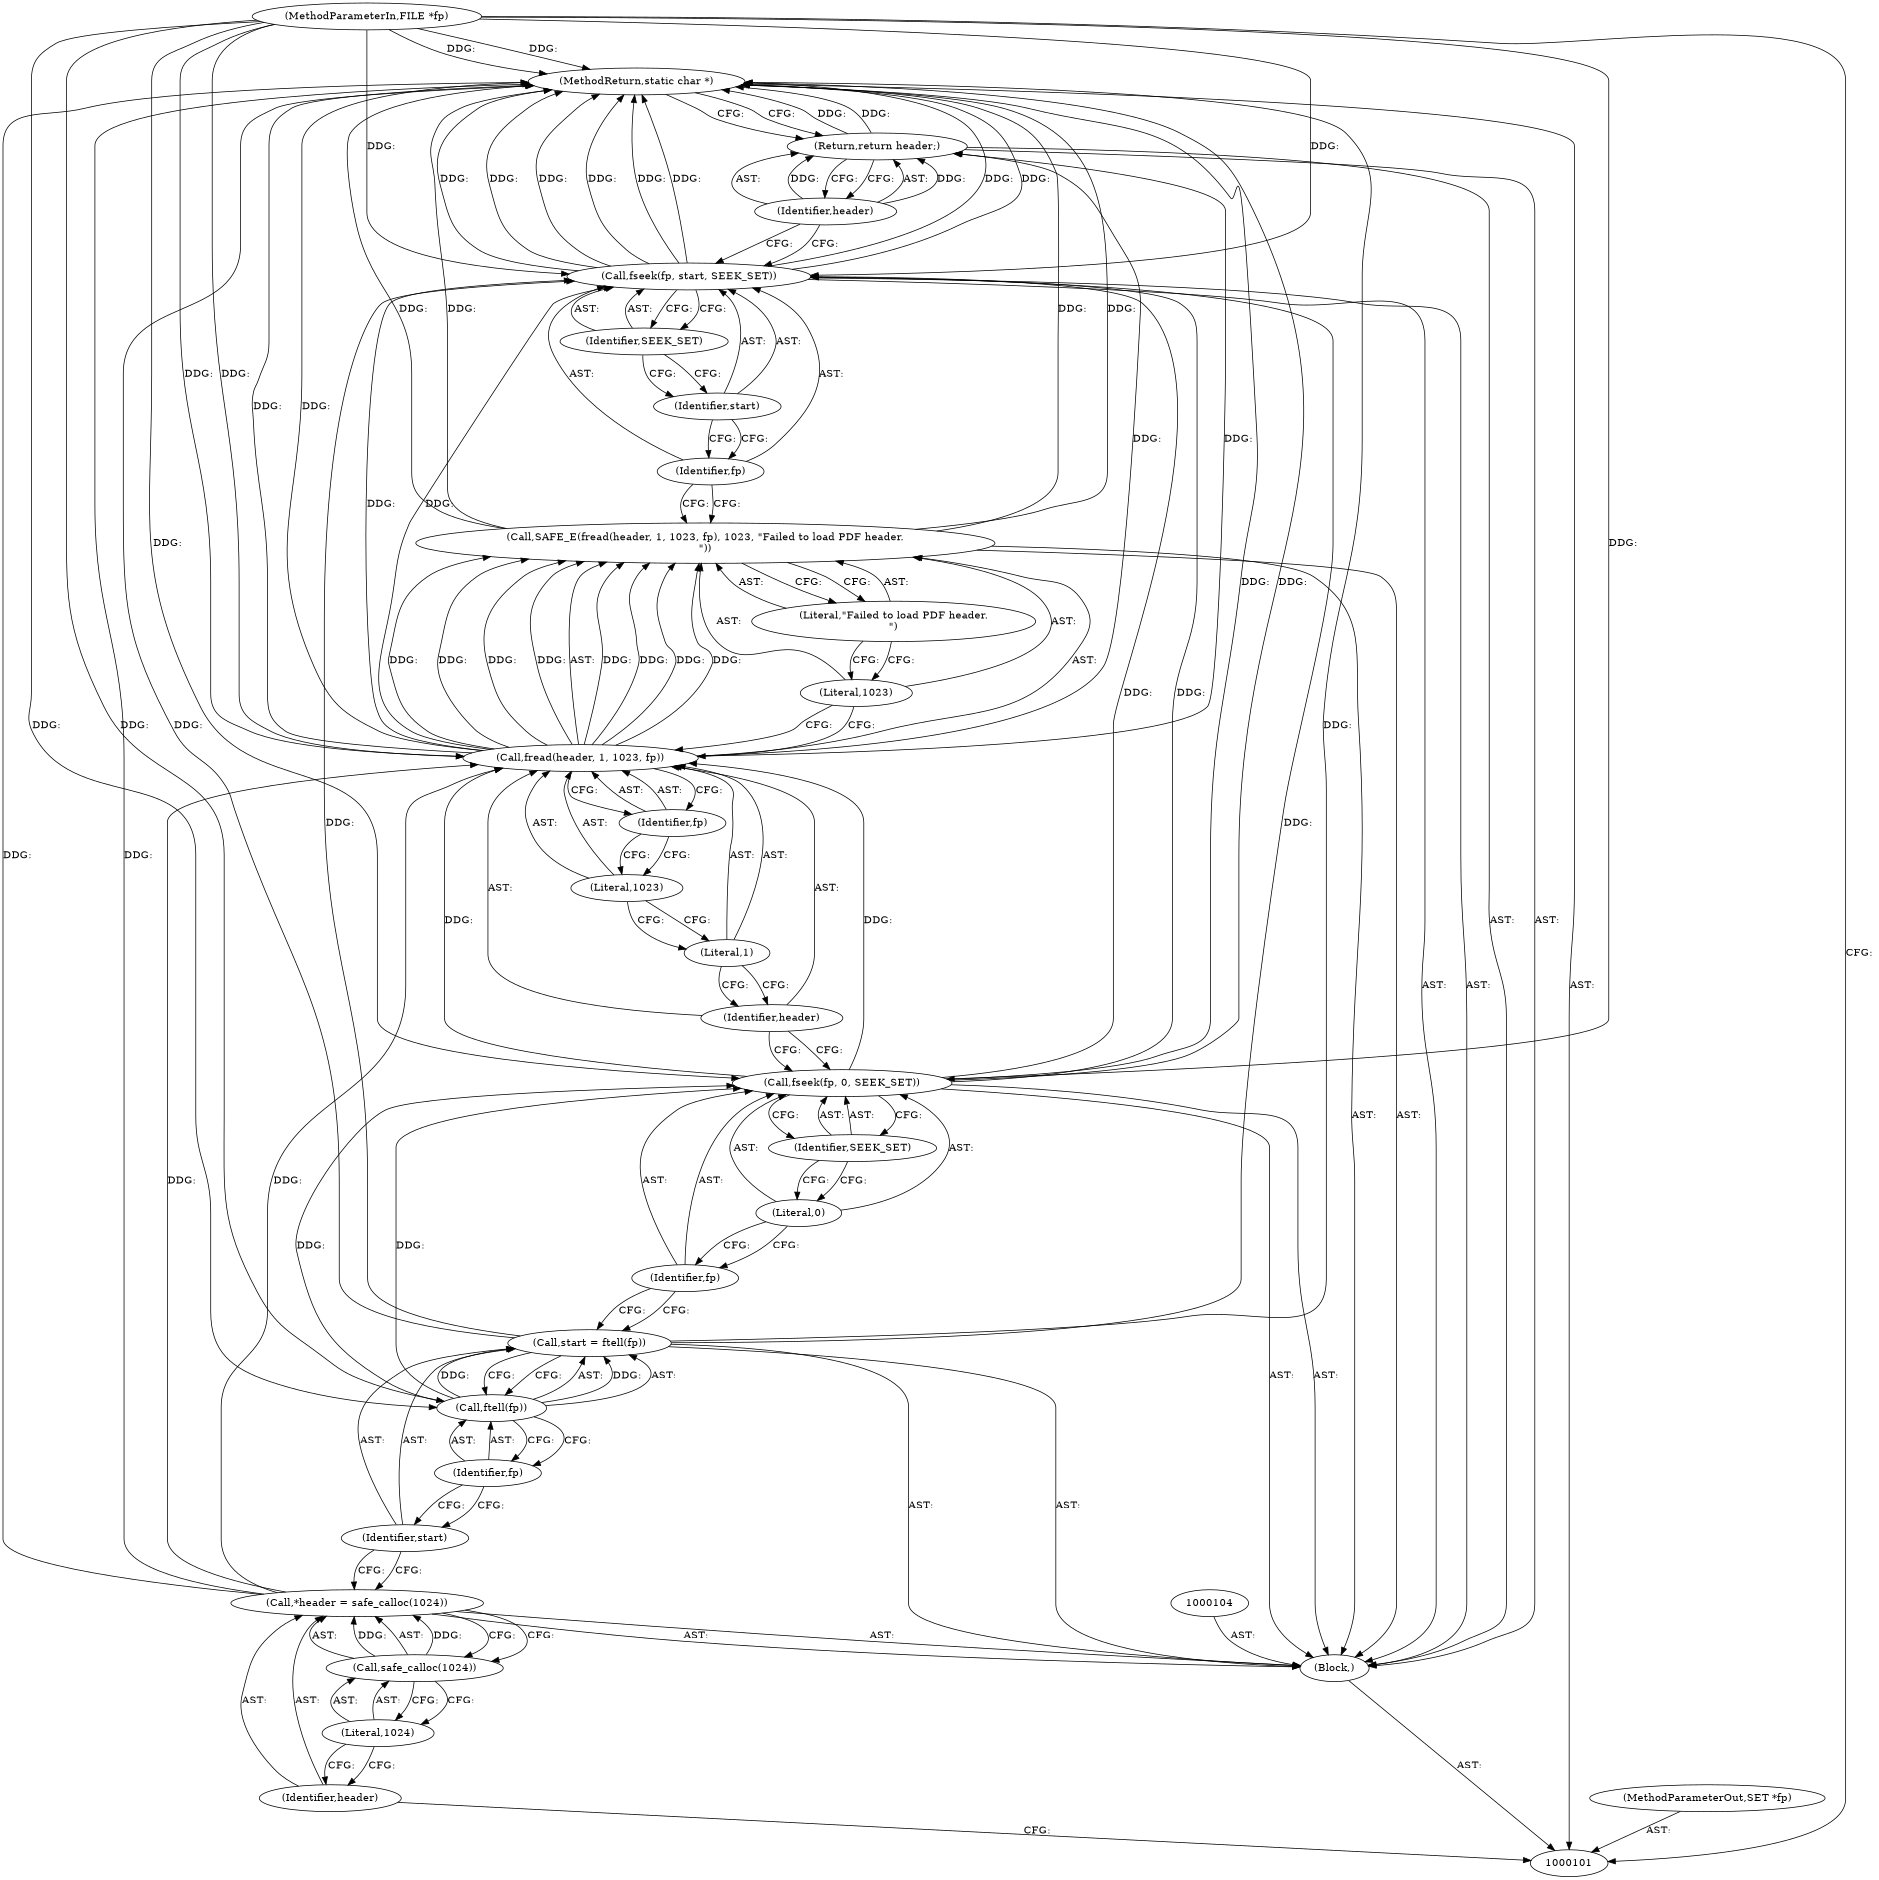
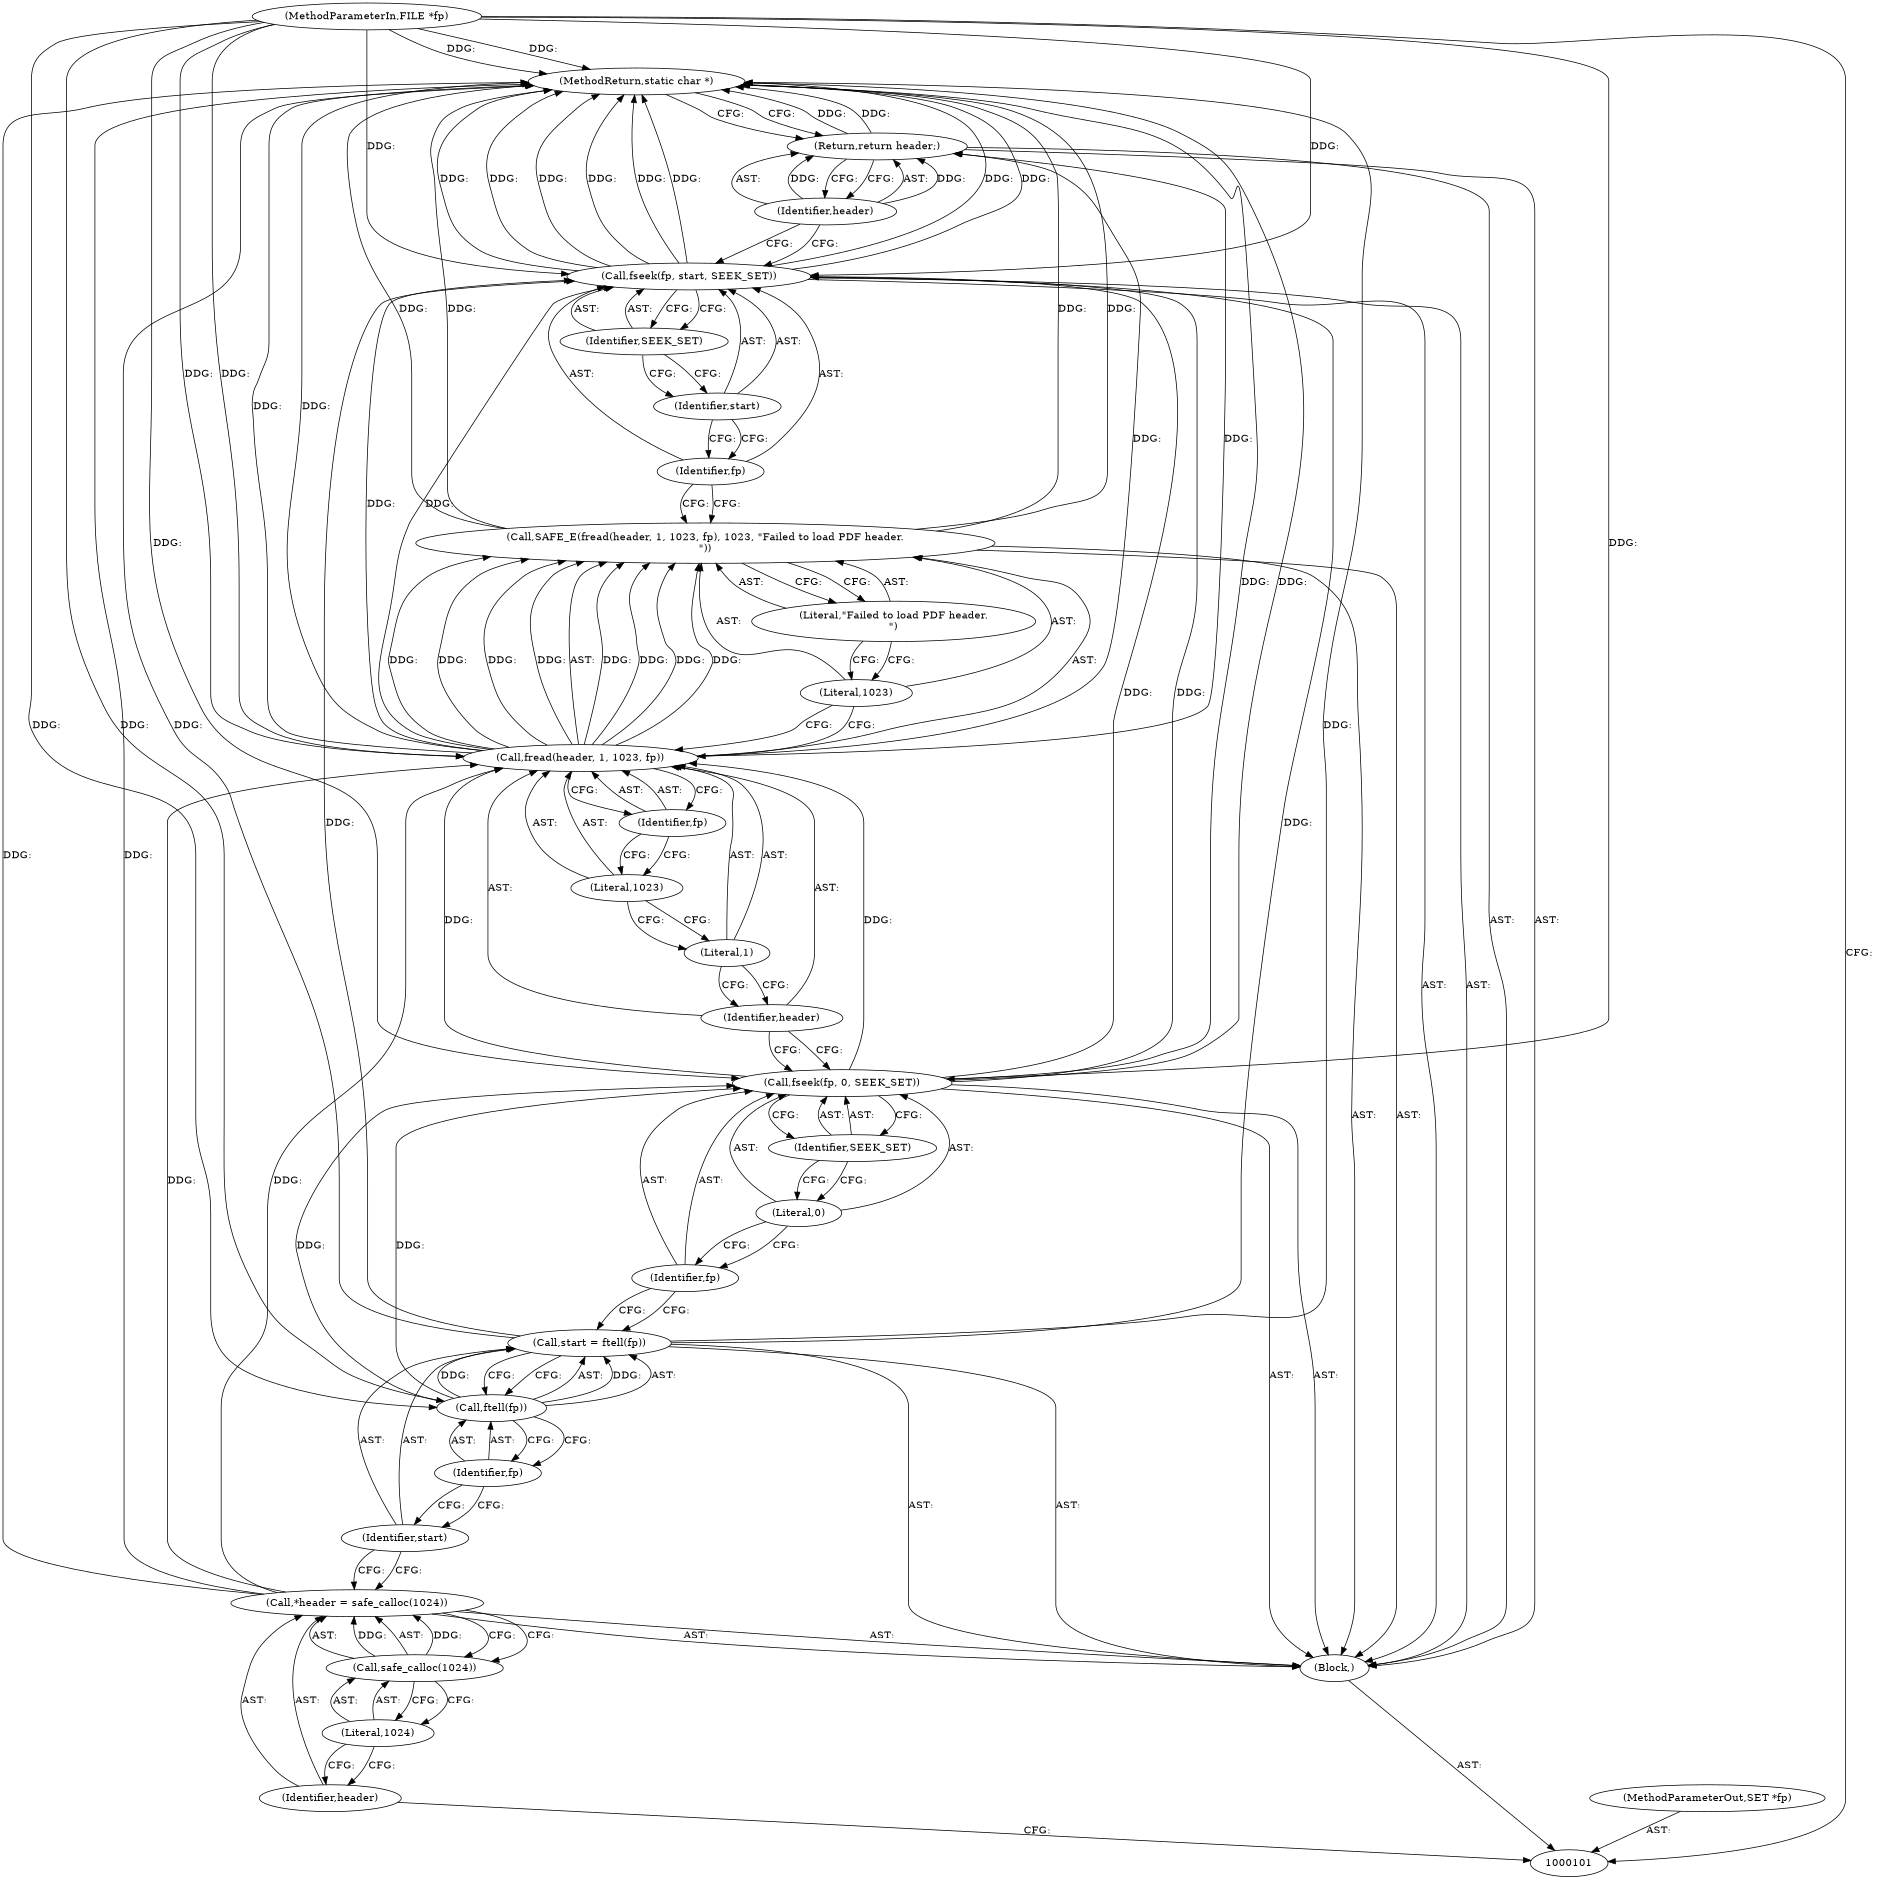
(1574, 575) -> none
(1210, 1603) -> none
